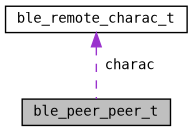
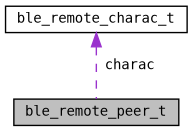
(96, 112) -> (96, 112)
